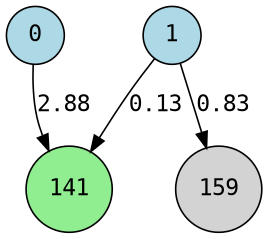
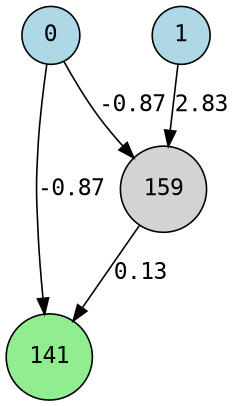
(126, 97) -> (111, 266)
(64, 105) -> (72, 189)
(224, 105) -> (202, 105)
none -> (91, 106)
